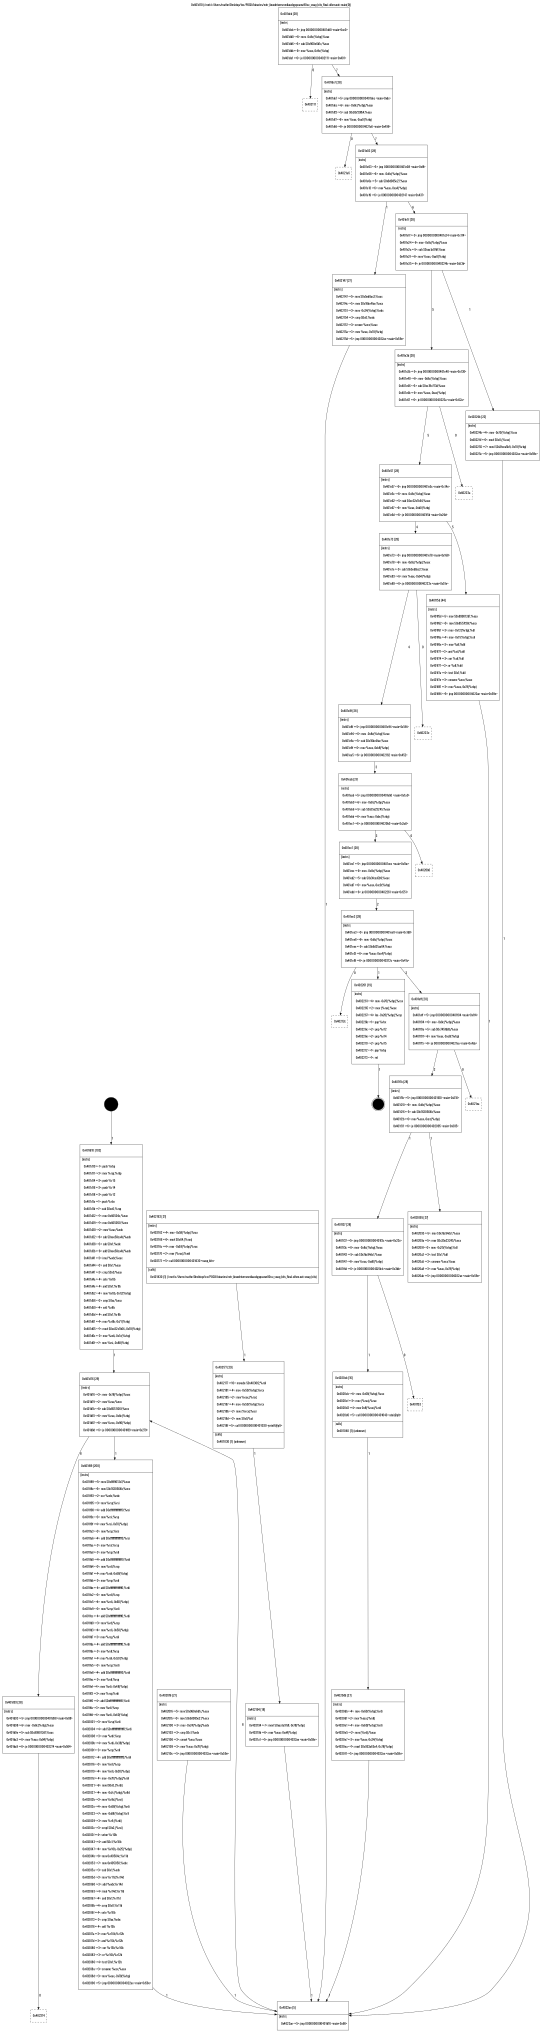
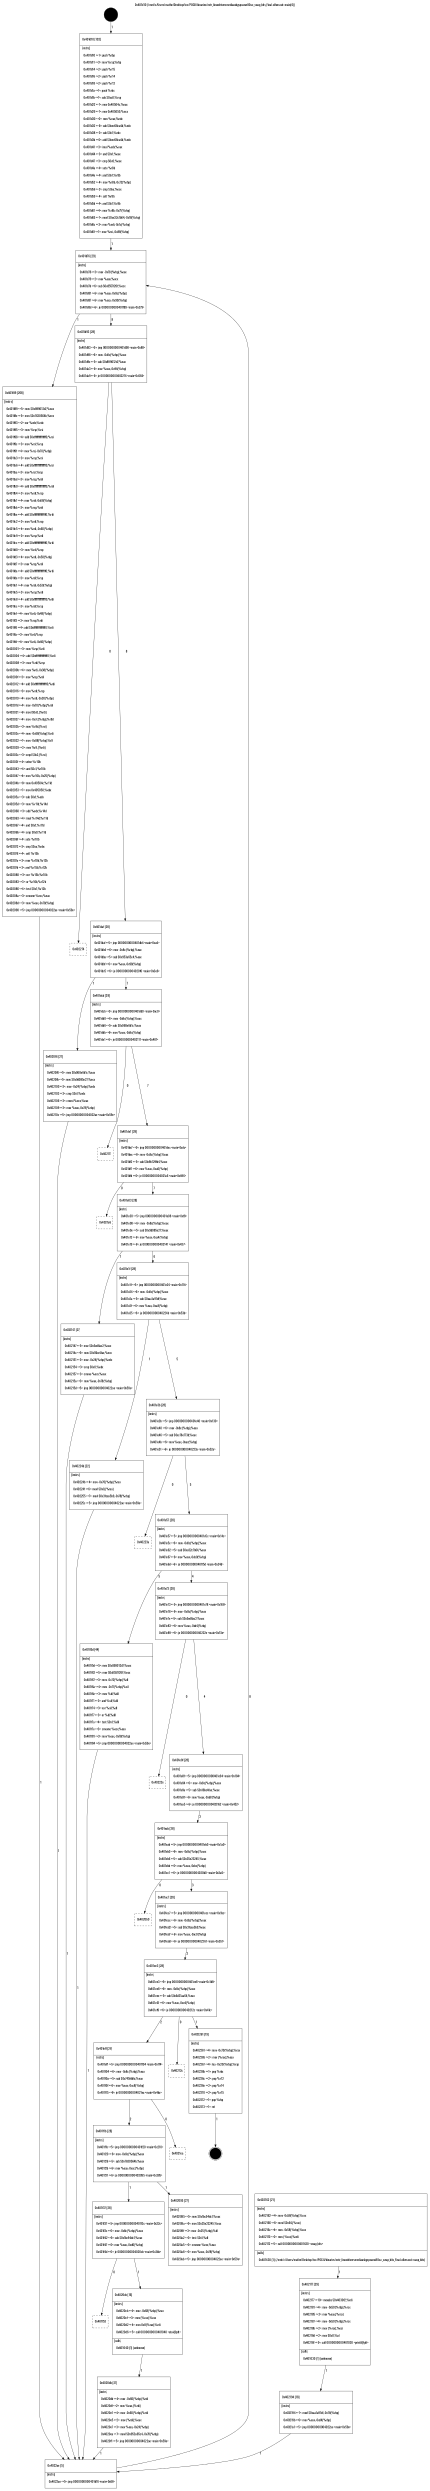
none -> (126, 949)
